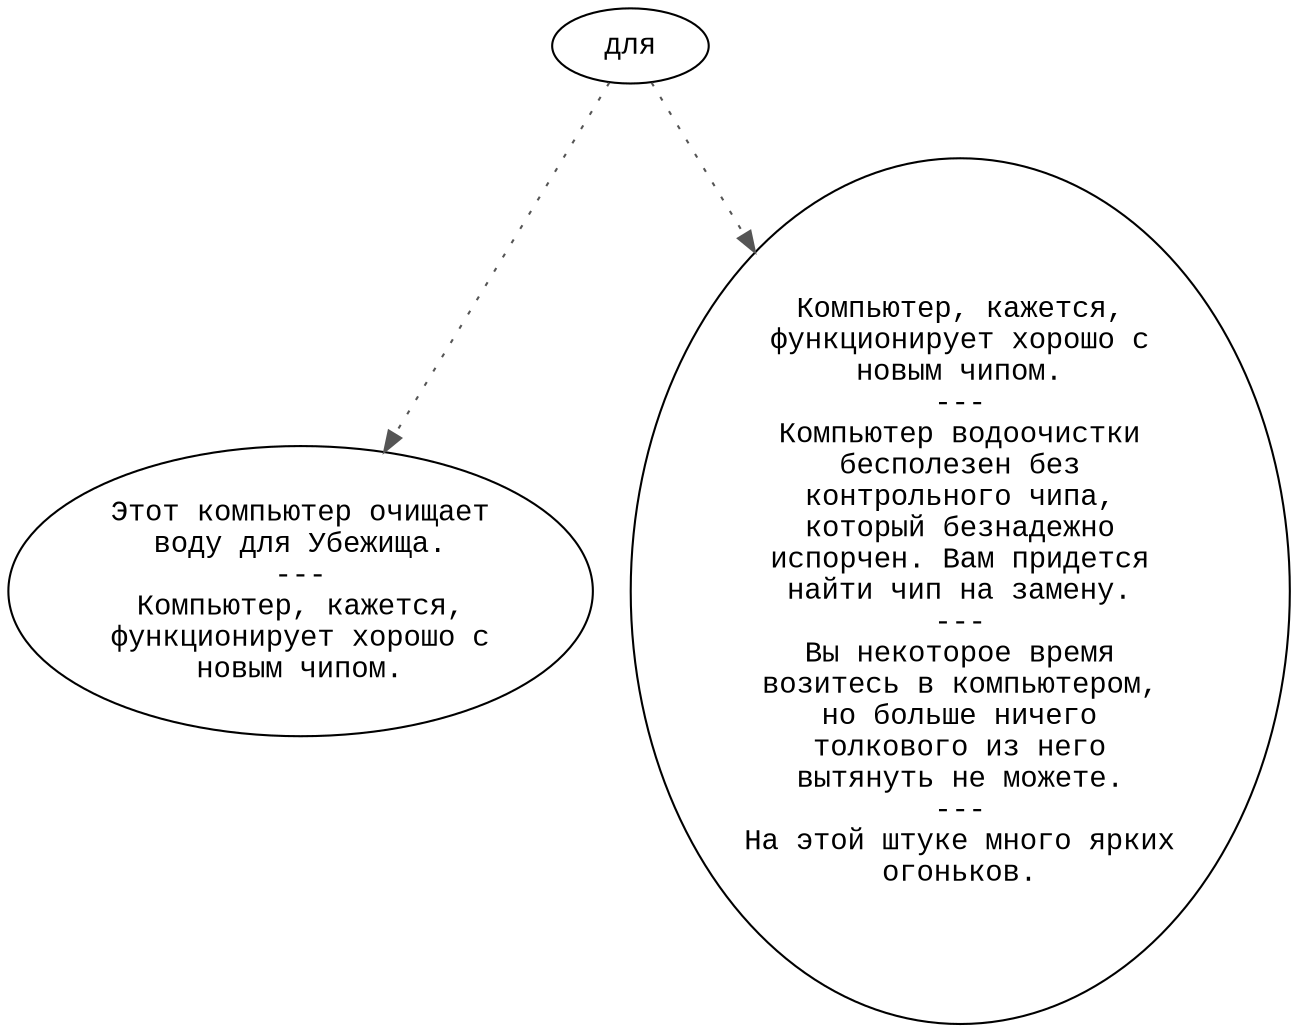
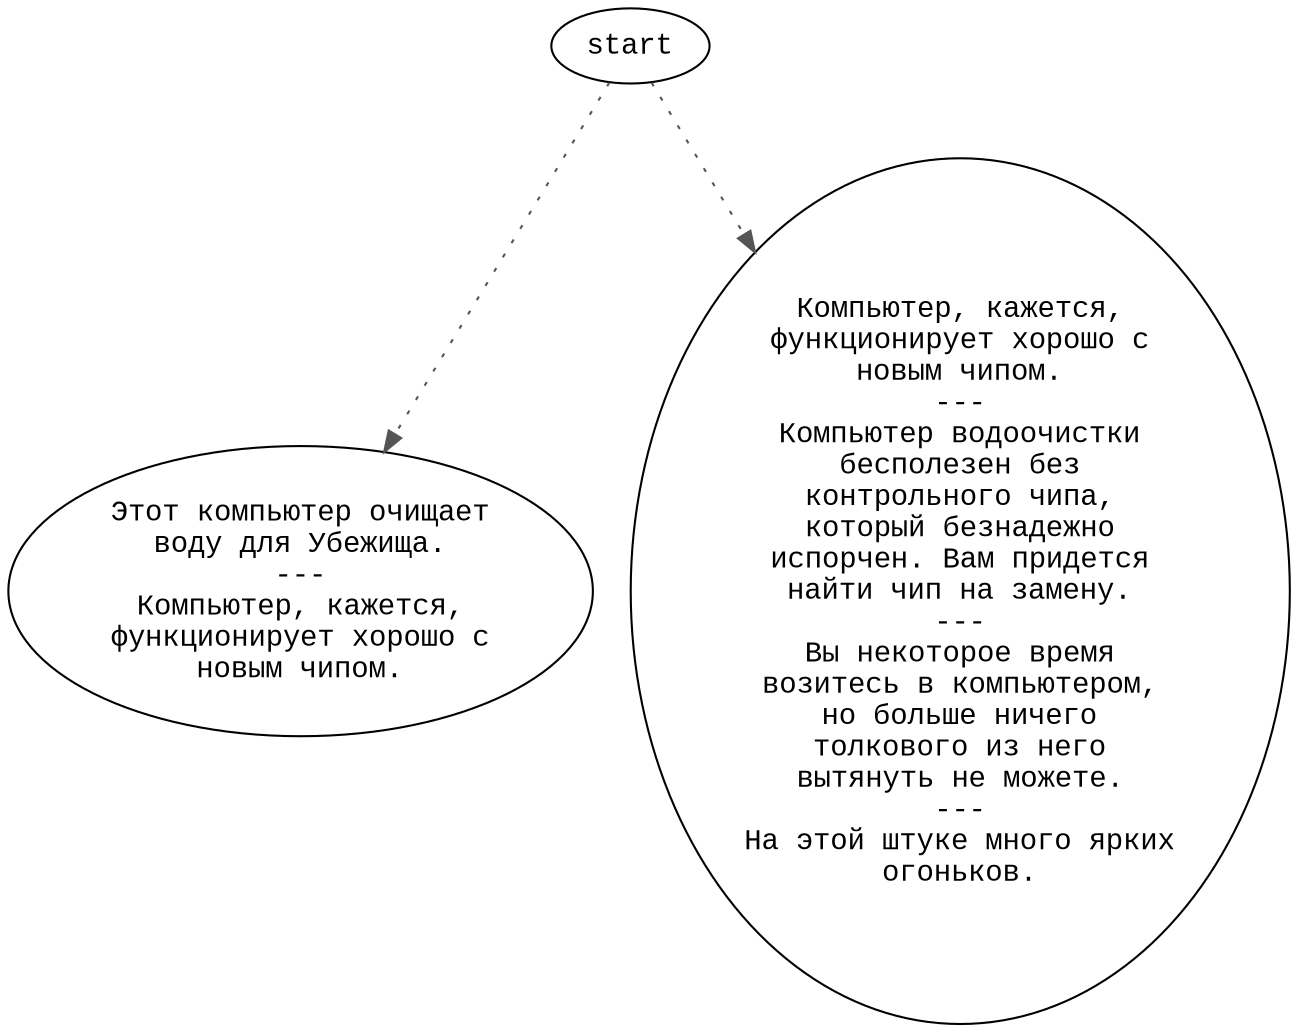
(630, 46) -> (630, 46)
